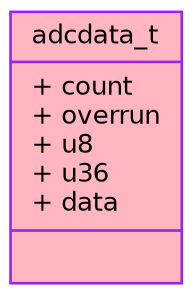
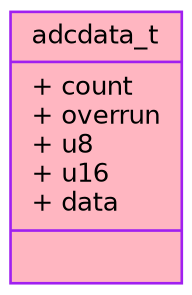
(71, 174) -> (71, 174)
